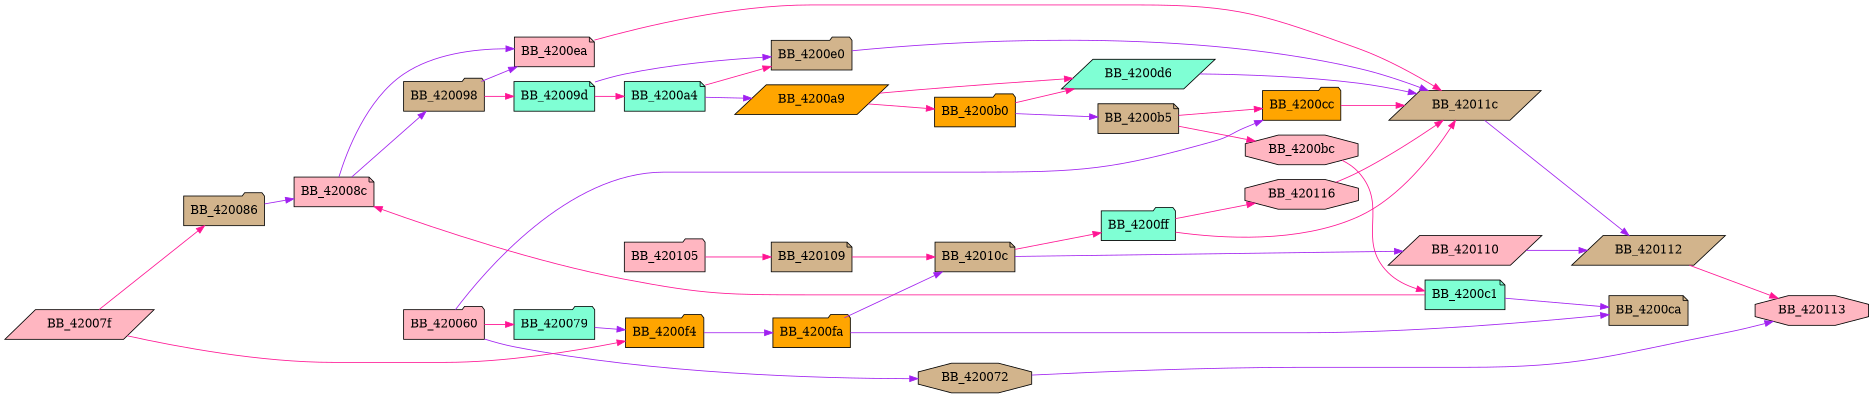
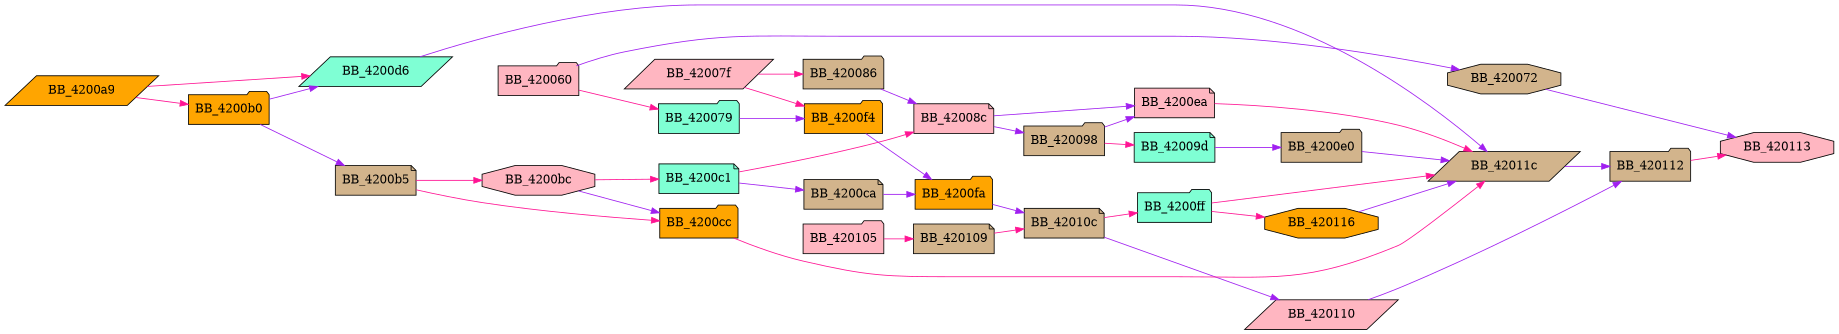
(665, 96) -> none
(1041, 97) -> (290, 94)
(1387, 156) -> (1403, 198)
(834, 172) -> (615, 201)
(1302, 194) -> (1321, 223)
(1648, 250) -> (1650, 166)
(1226, 333) -> (895, 194)
